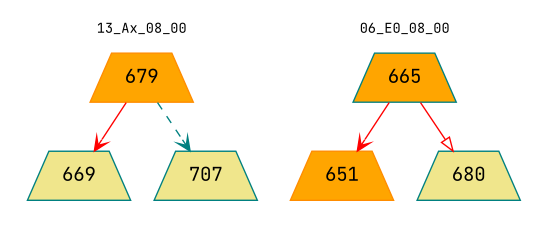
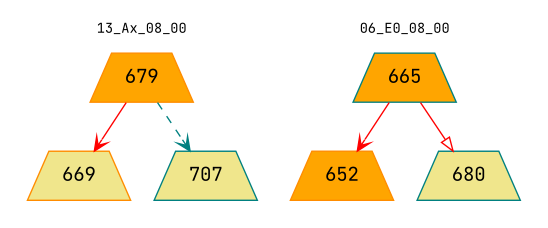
(79, 176) -> (79, 176)
(342, 176) -> (342, 176)
